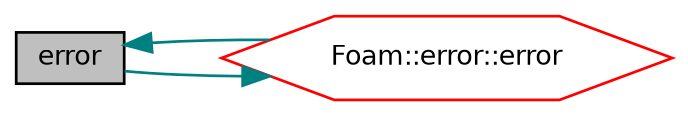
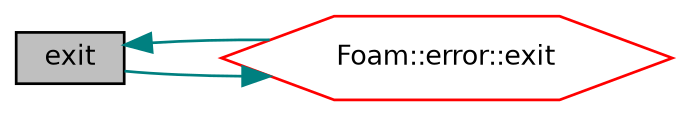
(70, 58) -> (70, 58)
(447, 58) -> (447, 58)
